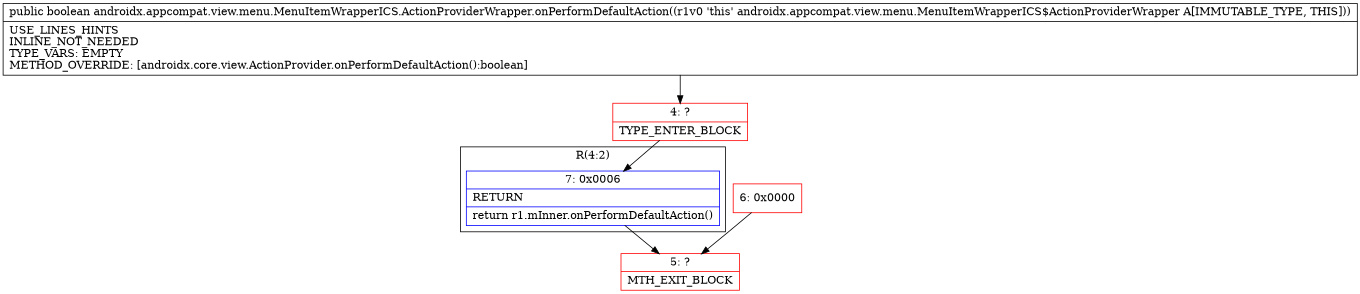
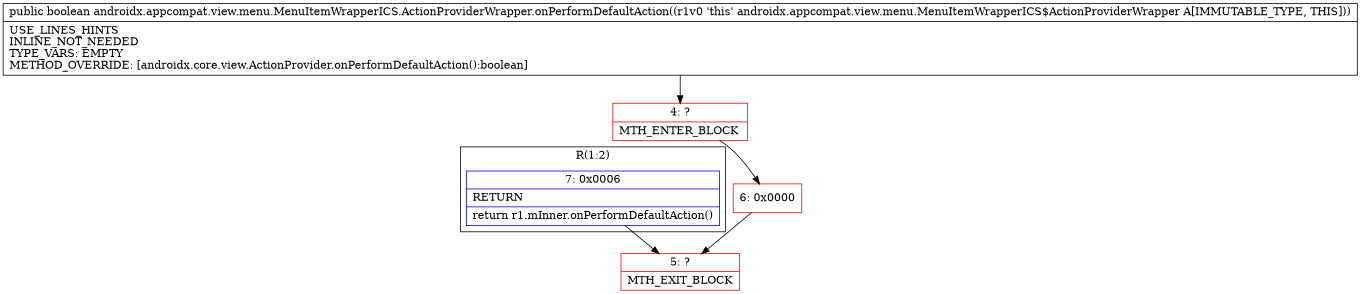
(680, 131) -> (679, 131)
(645, 153) -> (739, 157)
(593, 156) -> (593, 156)
